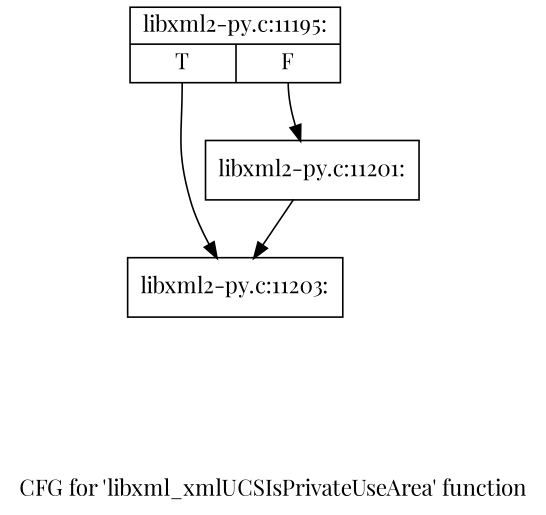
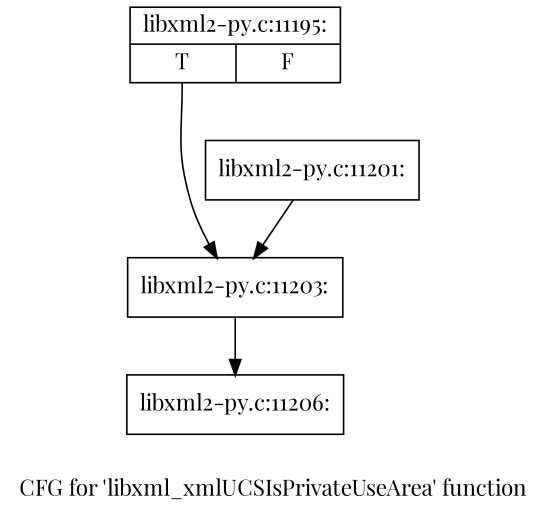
(290, 104) -> none
none -> (235, 405)
